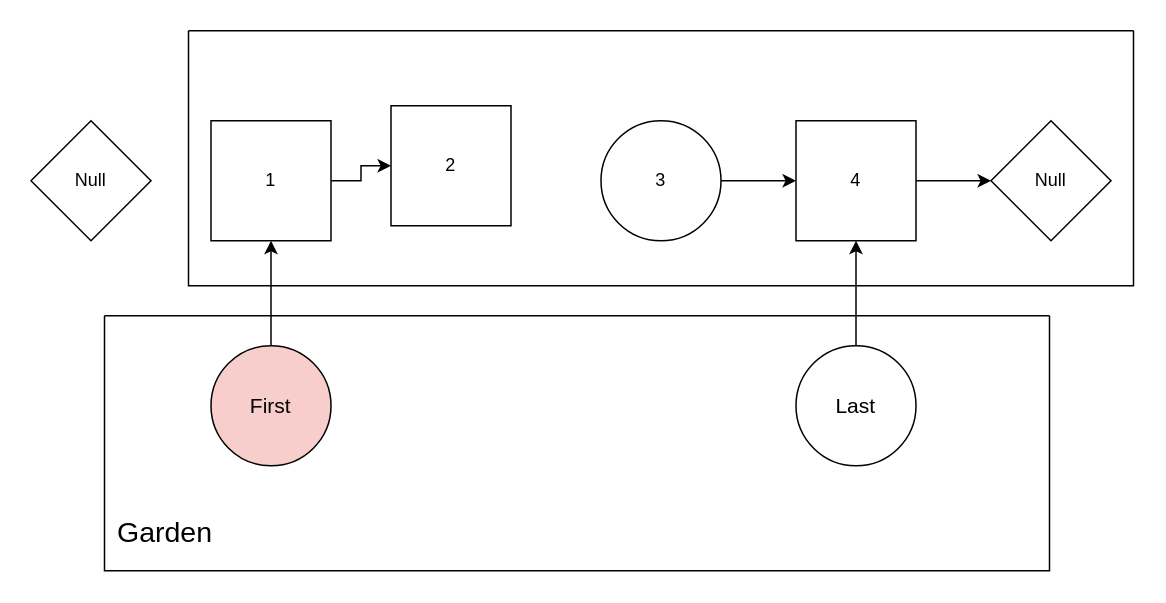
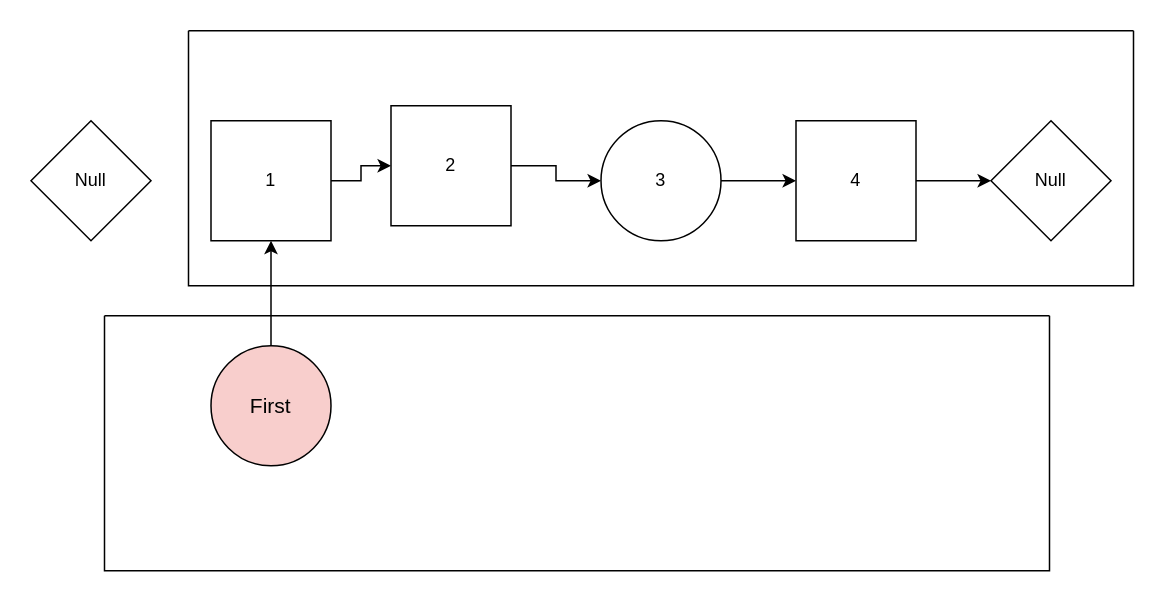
none -> (556, 168)
(856, 299) -> none
(856, 406) -> none
(164, 533) -> none
